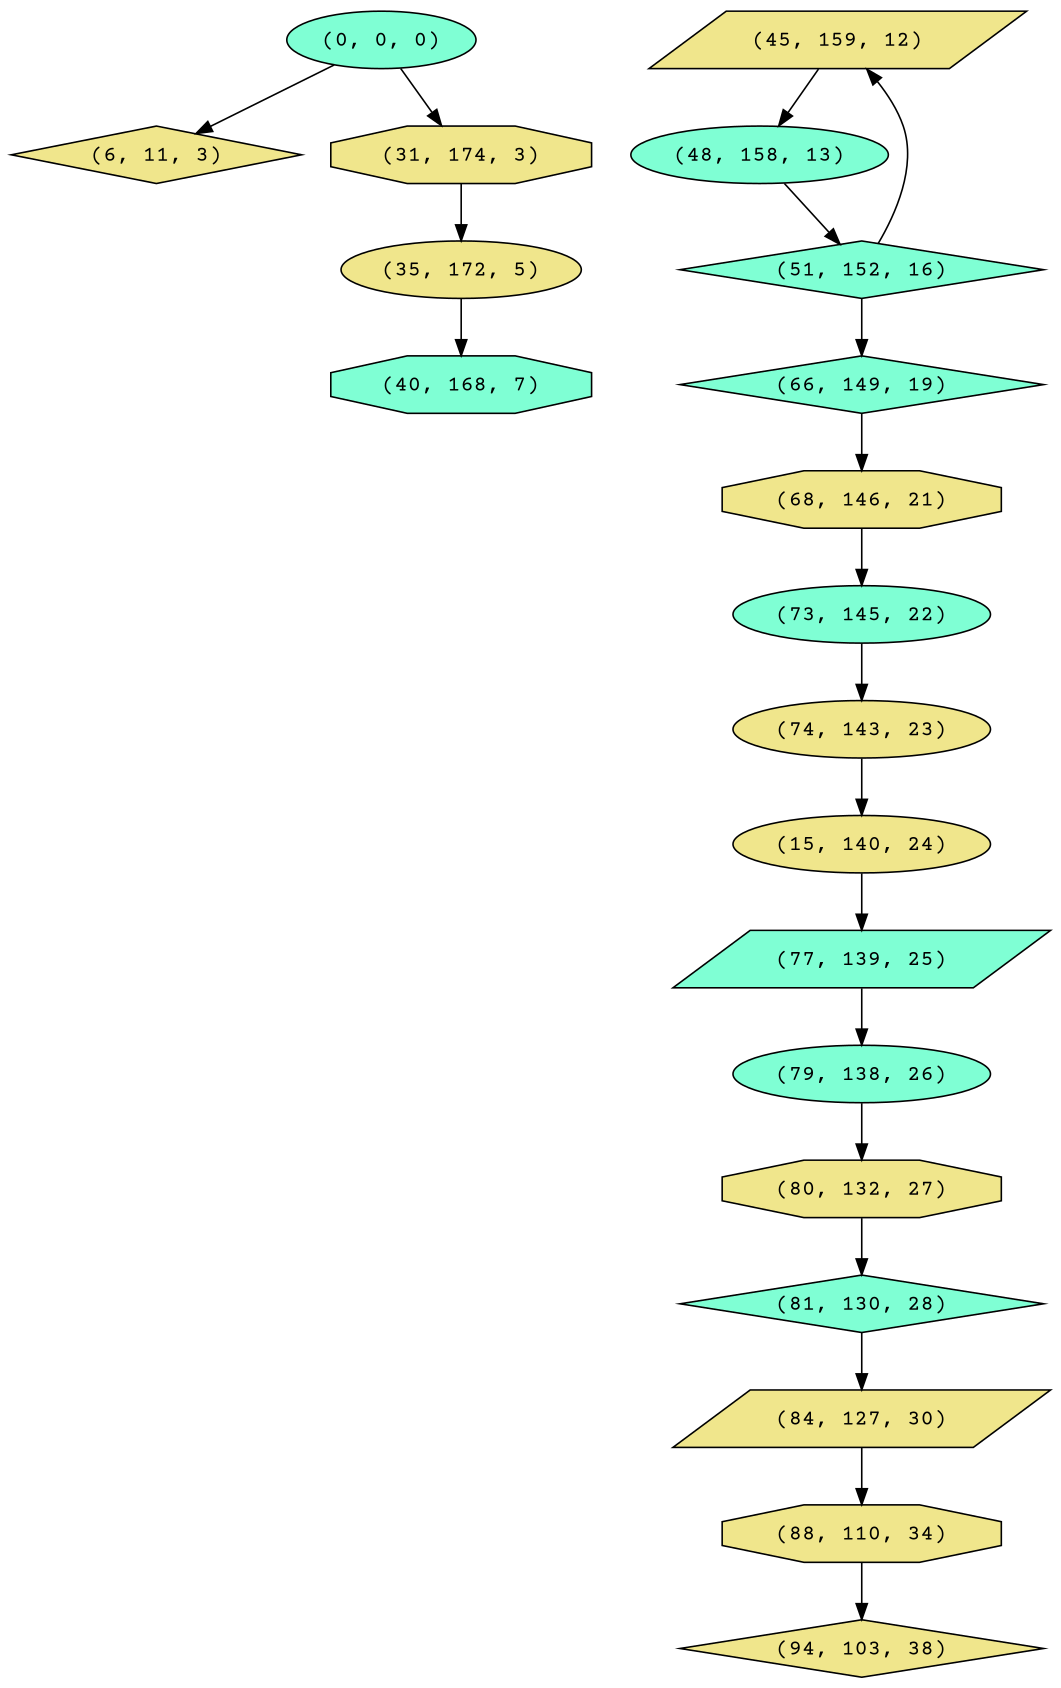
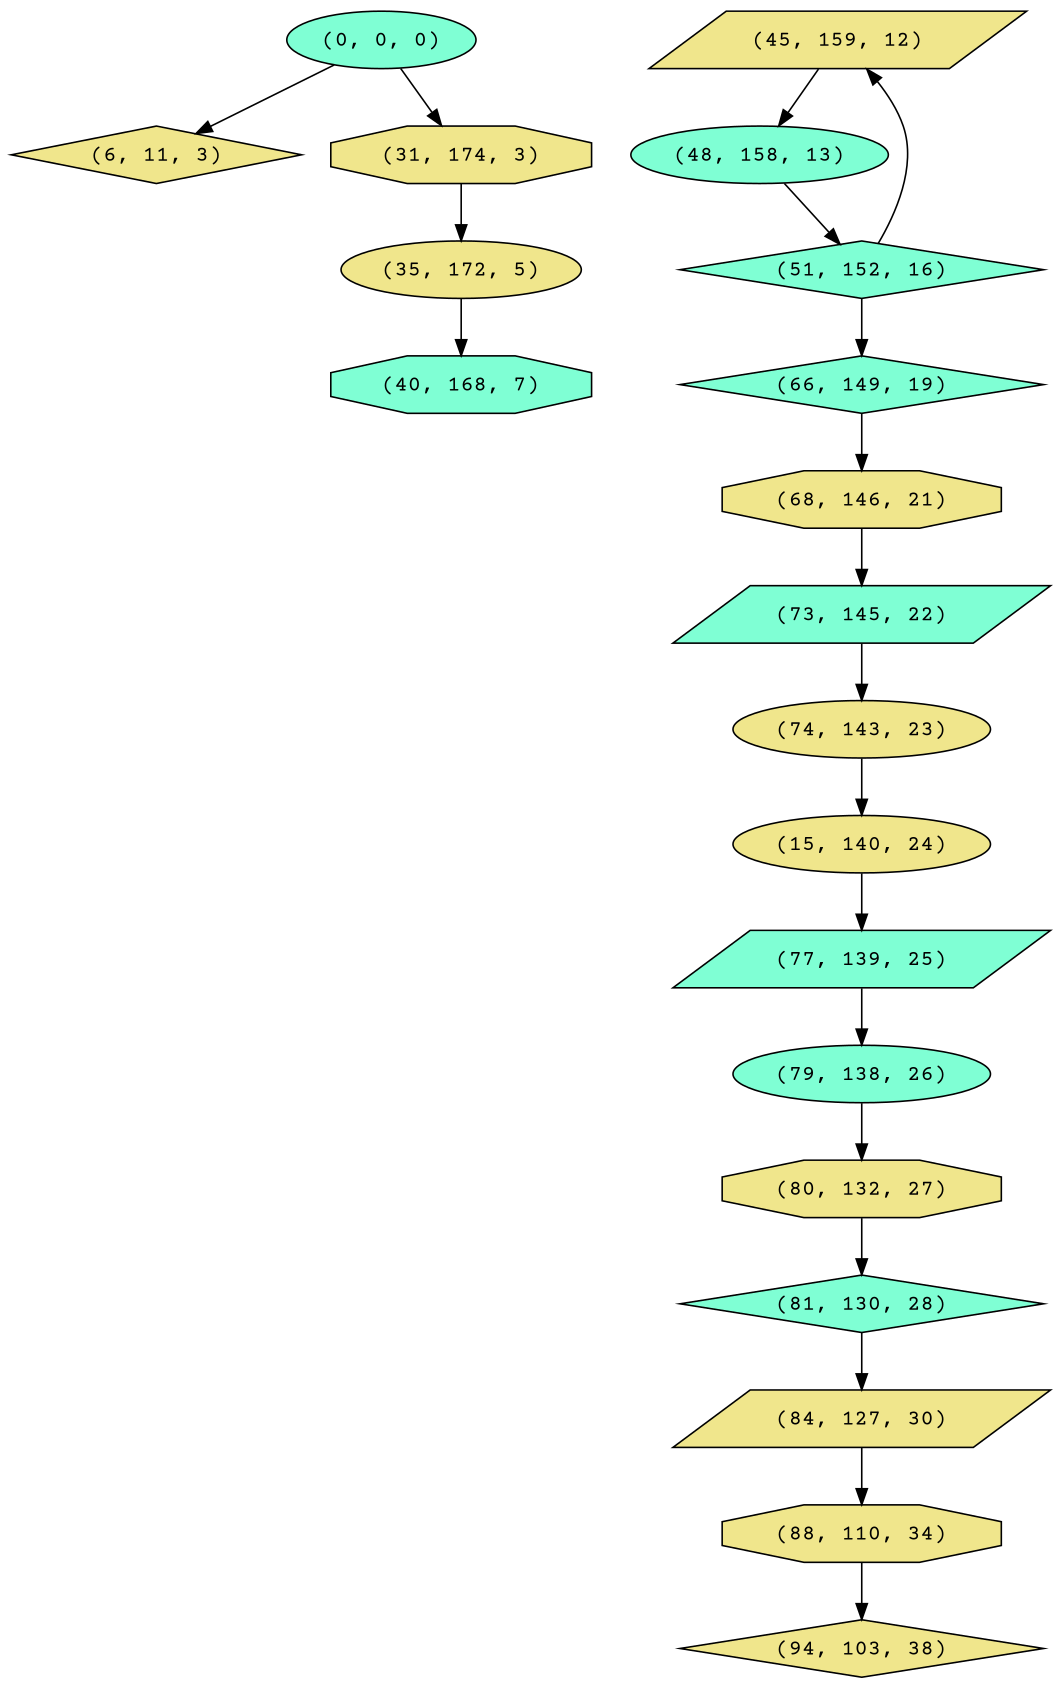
(862, 614) -> (862, 614)
